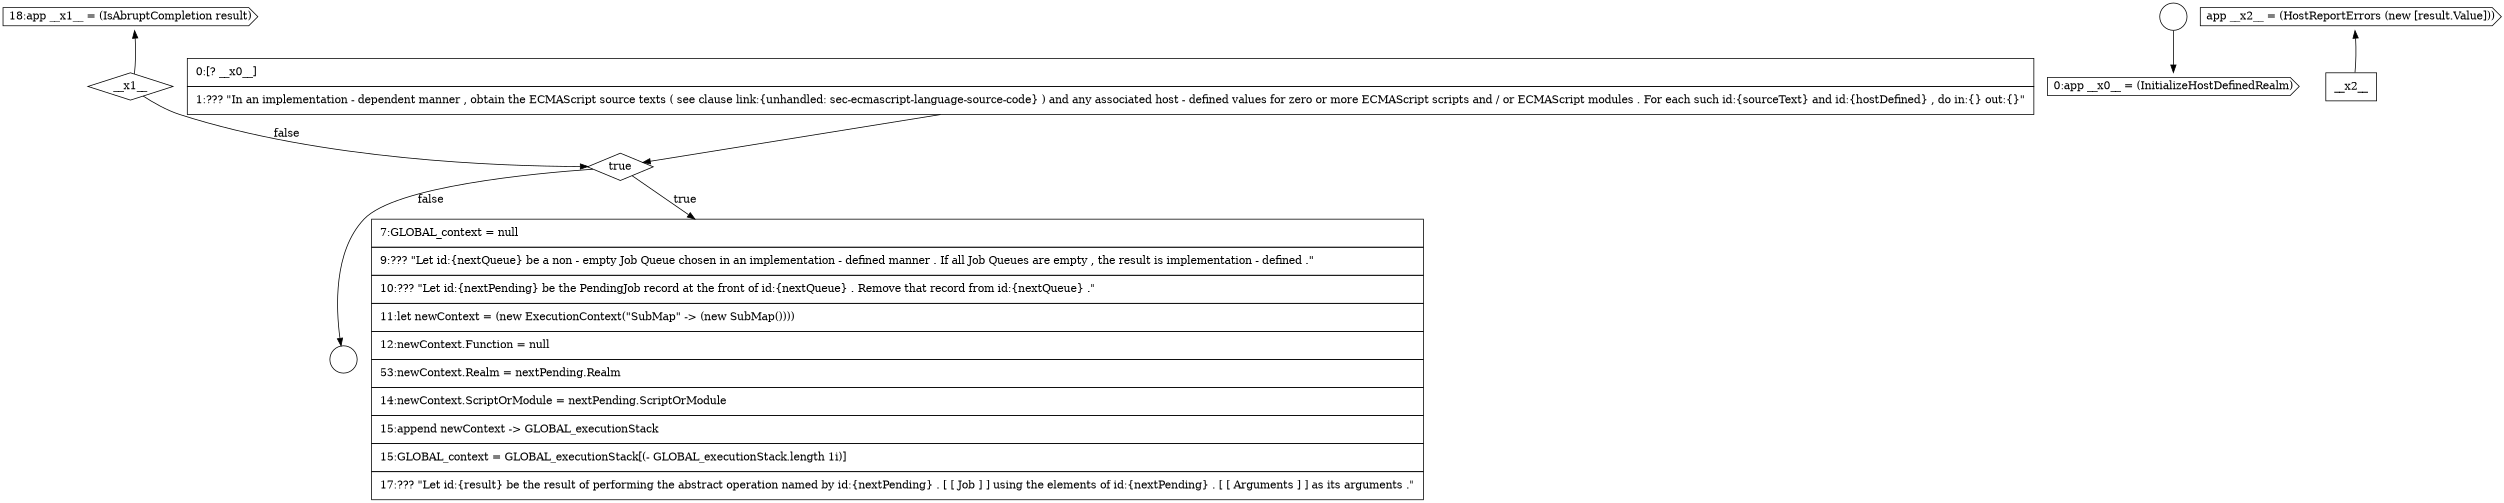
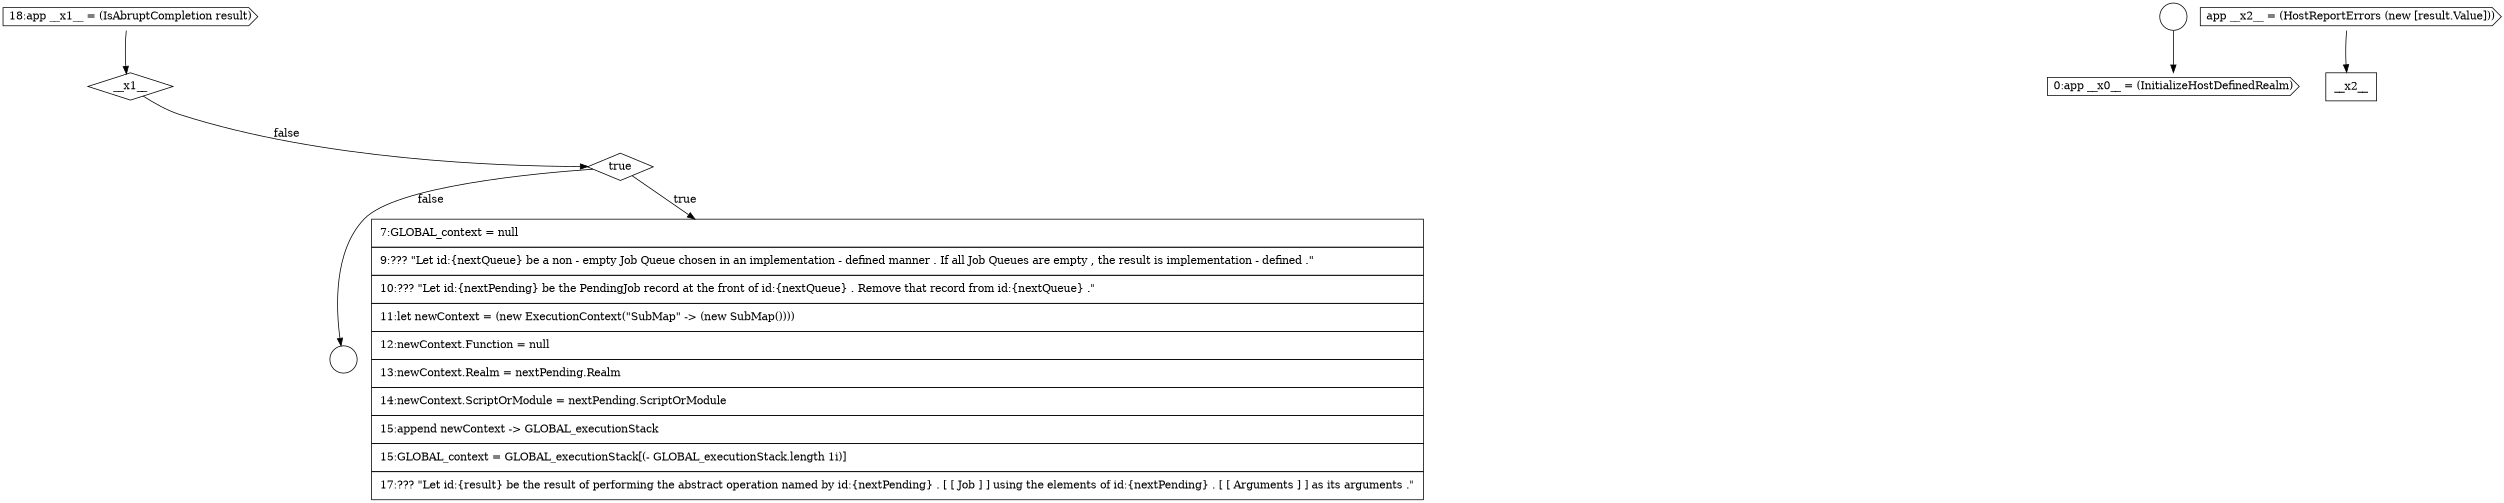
(2356, 55) -> (2346, 48)
(136, 56) -> (125, 48)
(1110, 86) -> none
(500, 373) -> (500, 373)
